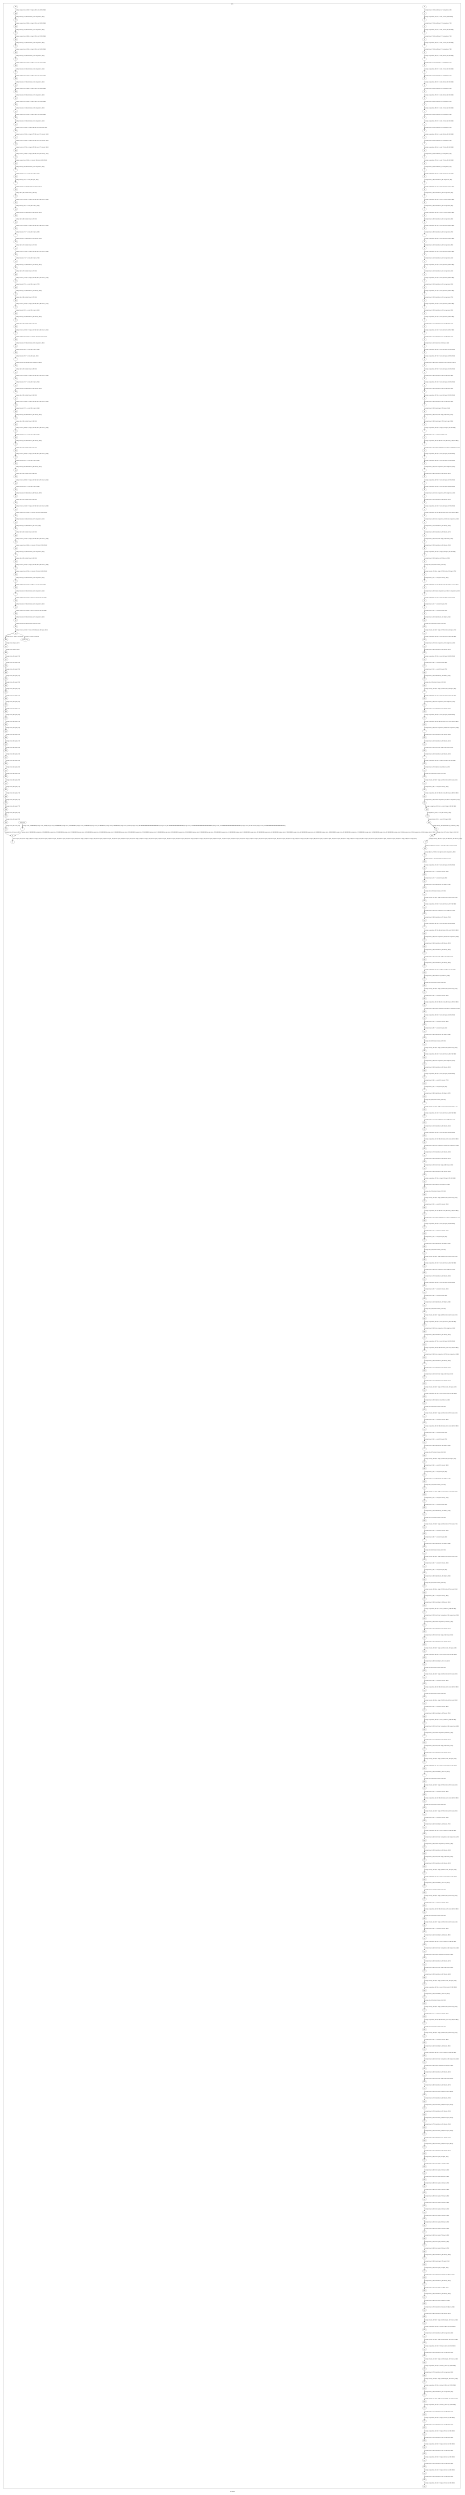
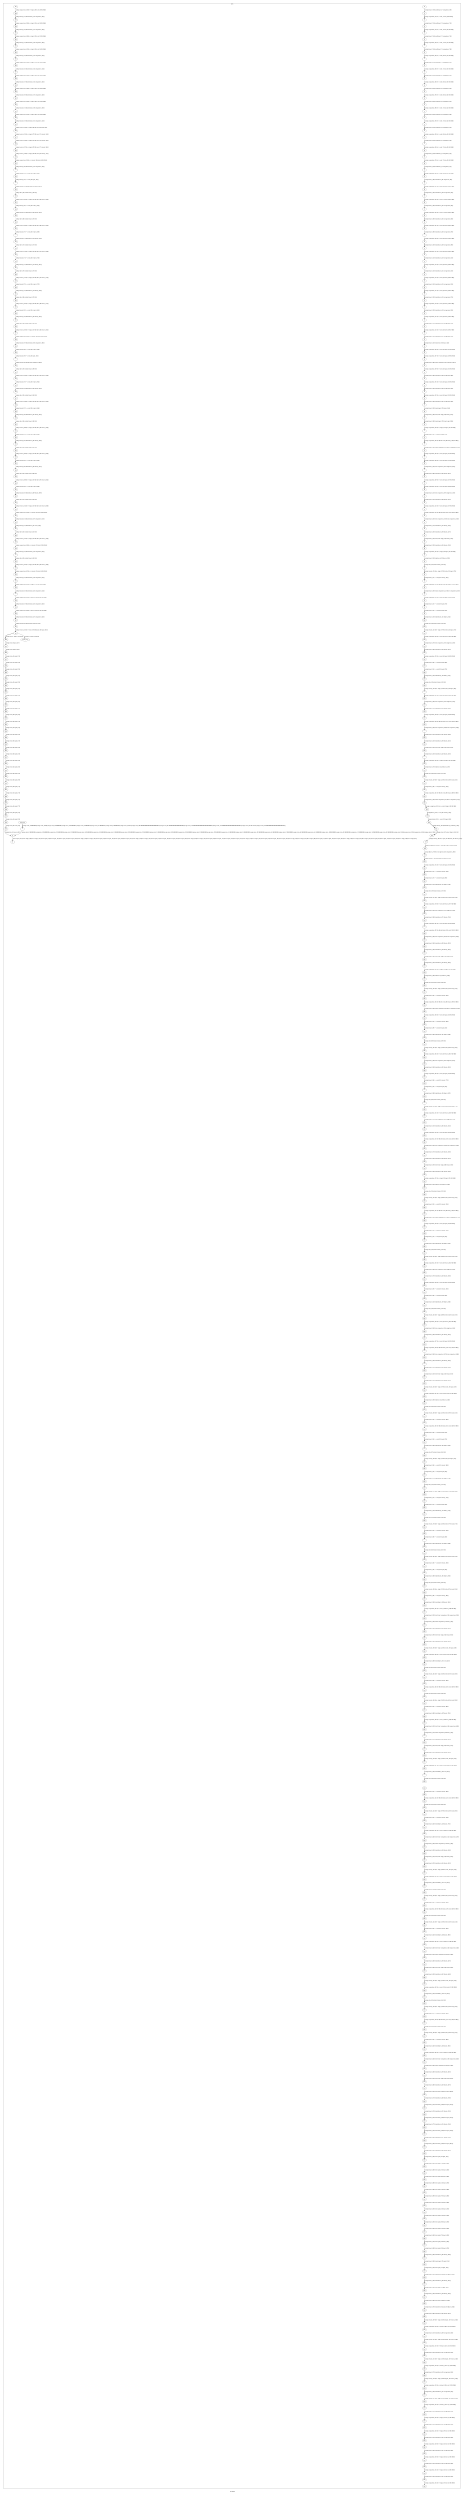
(424, 1785) -> none
